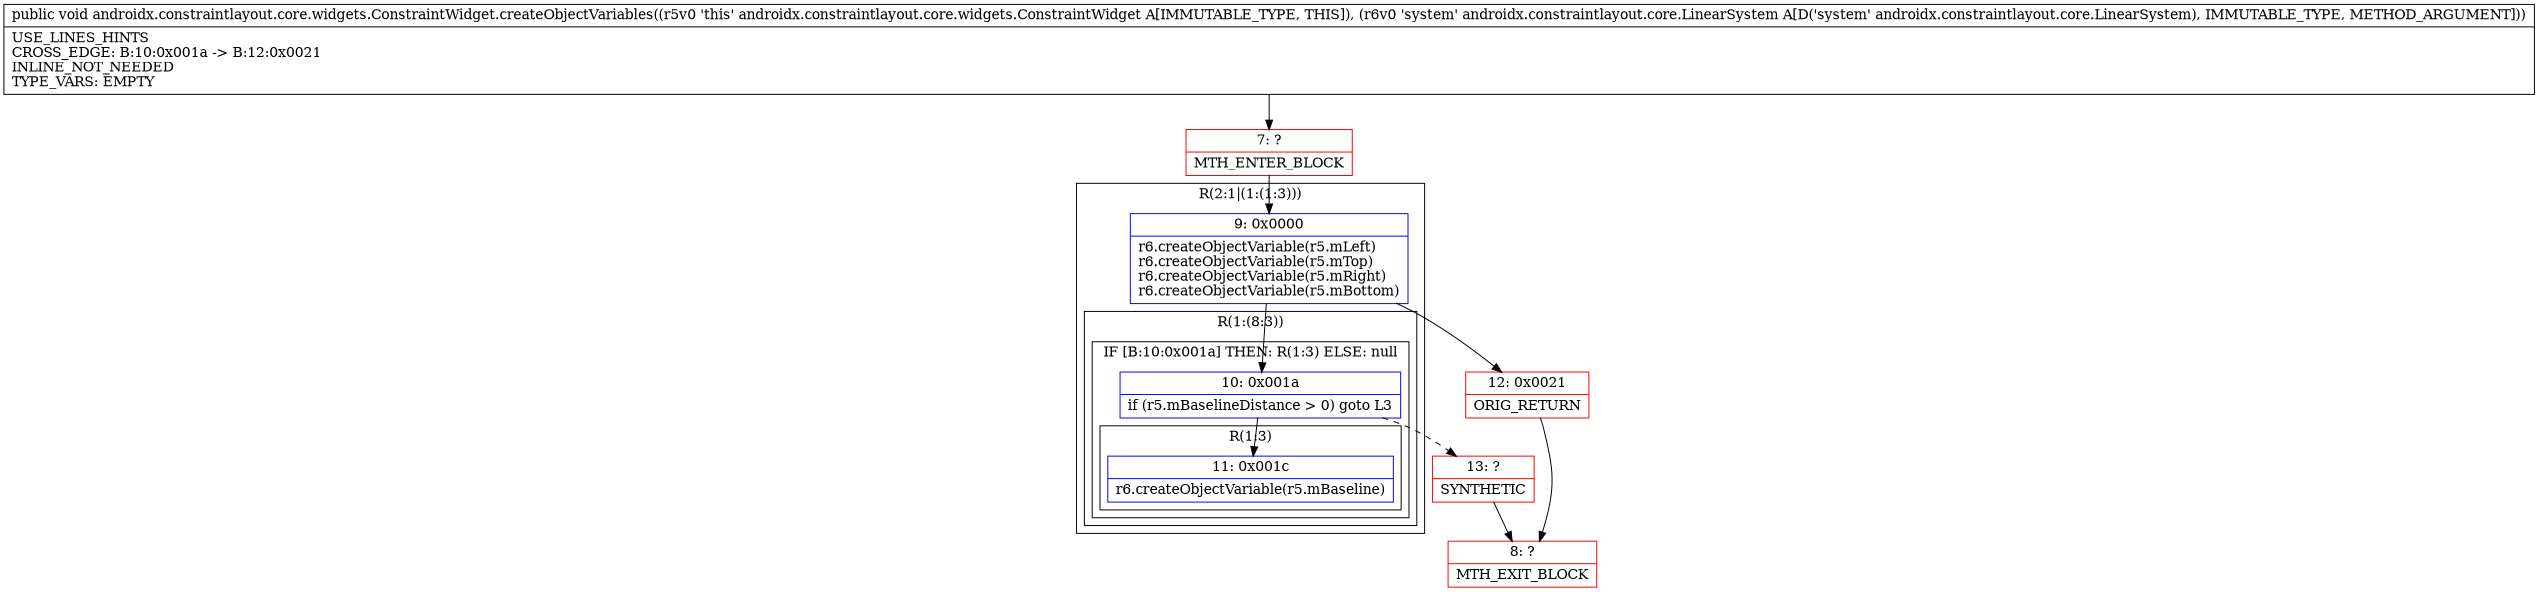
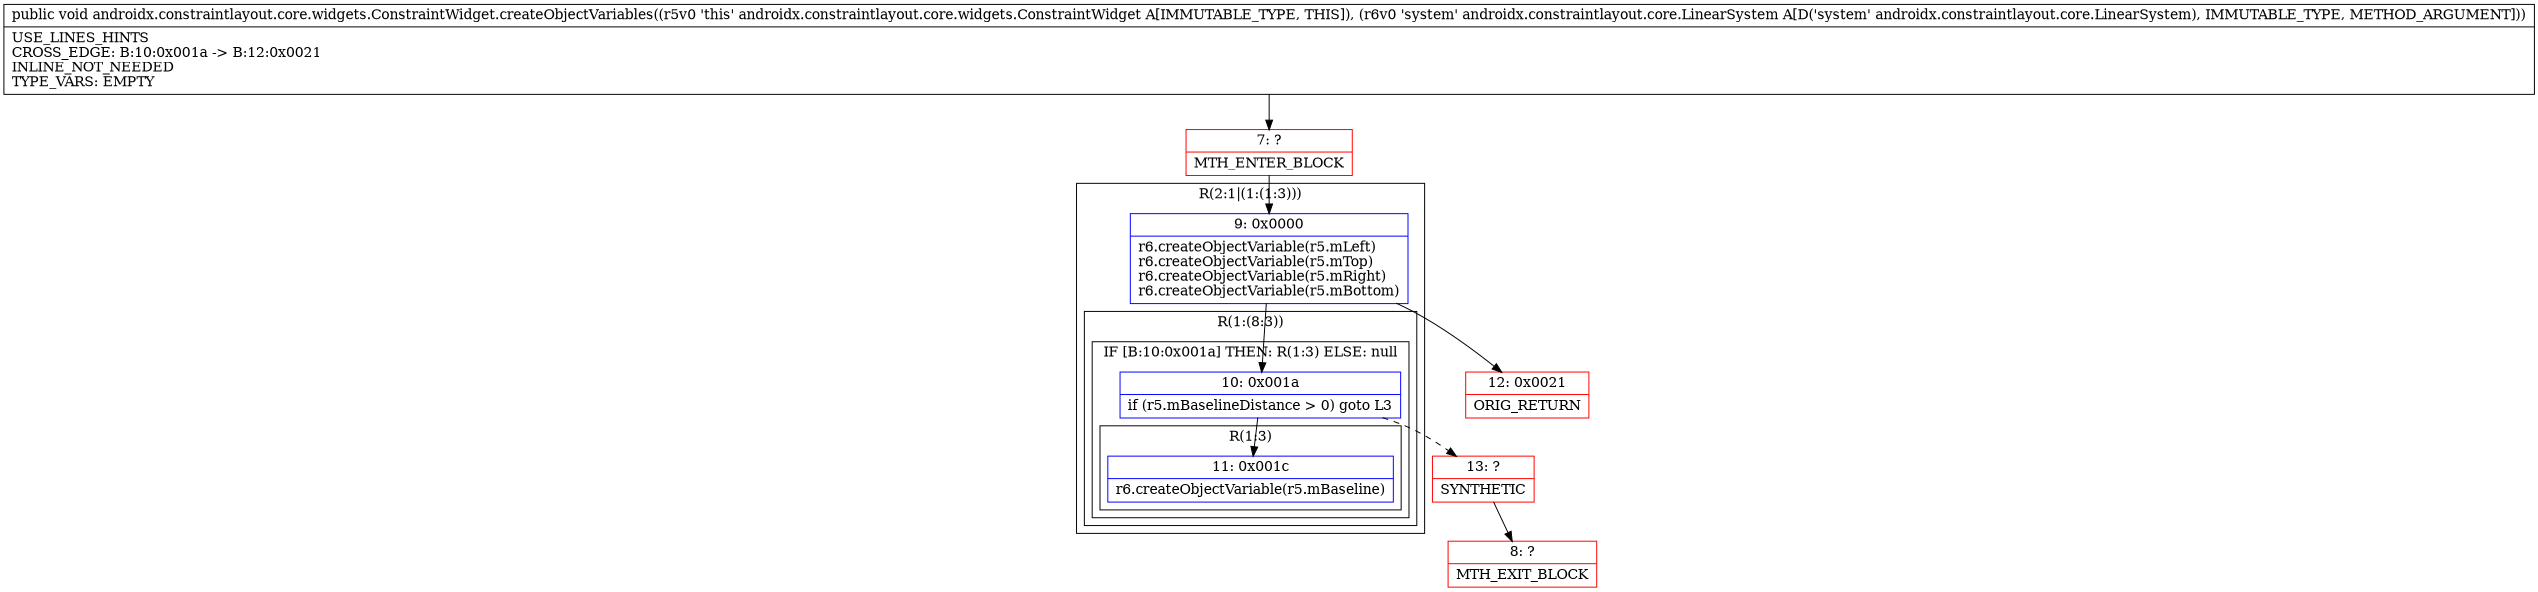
(1552, 475) -> none
